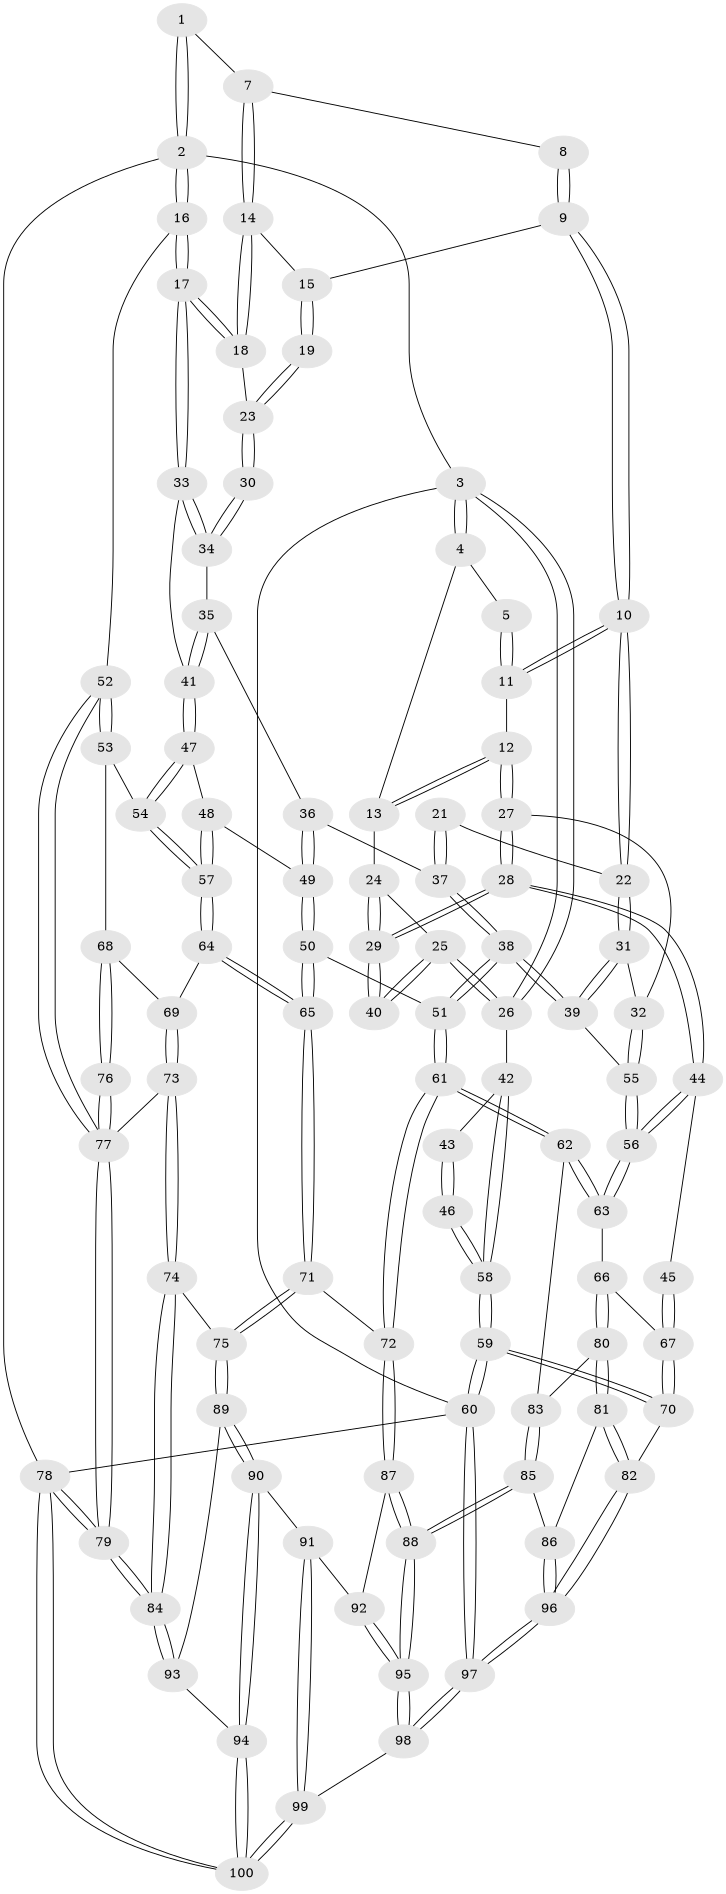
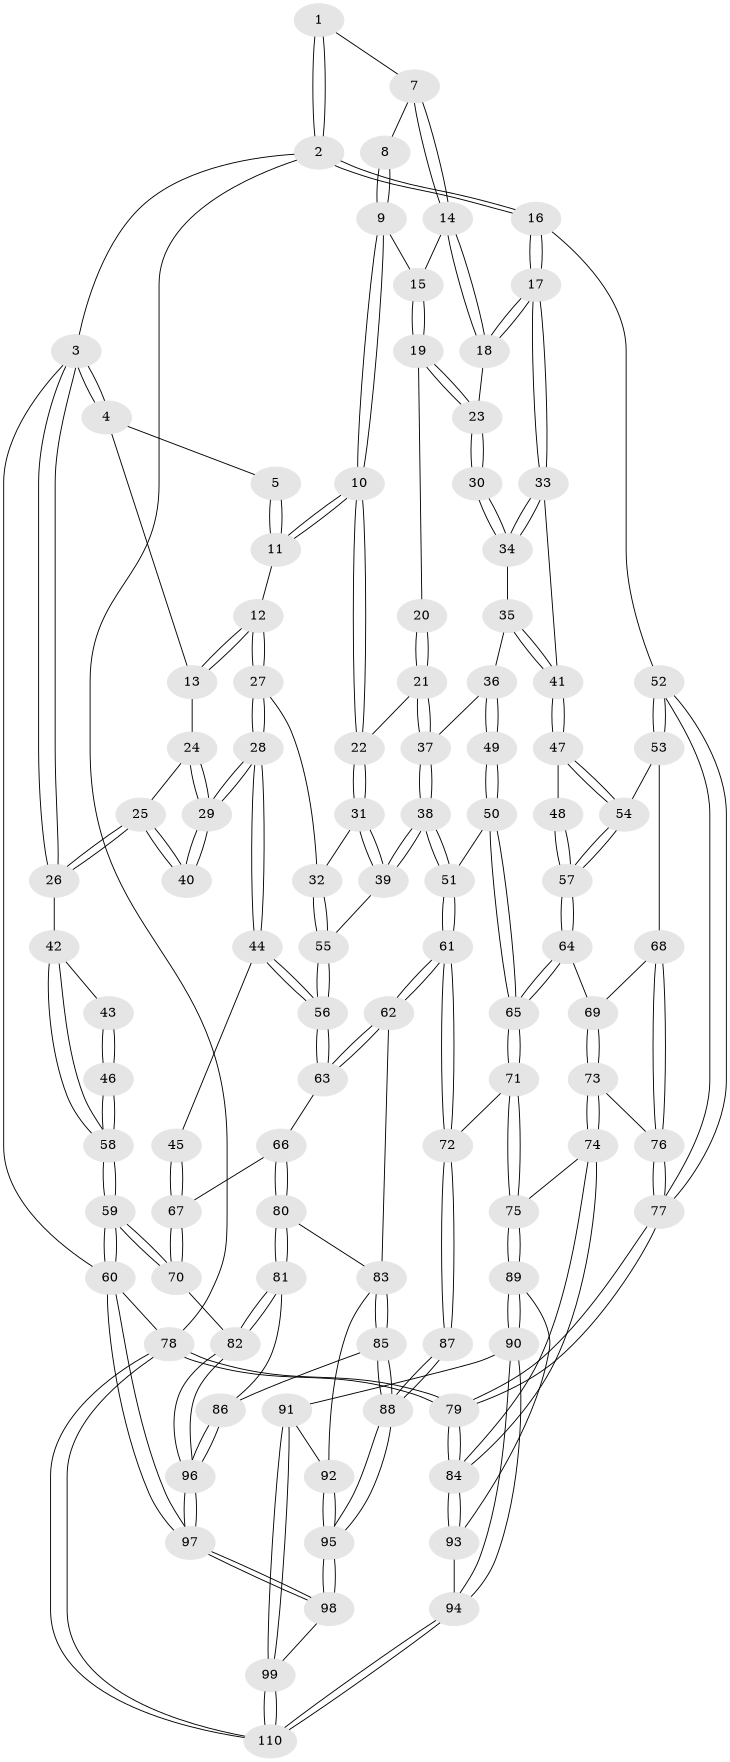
none -> (422, 616)
(251, 844) -> none
(138, 1113) -> (626, 1112)
(374, 1543) -> (337, 1369)
(242, 1874) -> (270, 1741)
